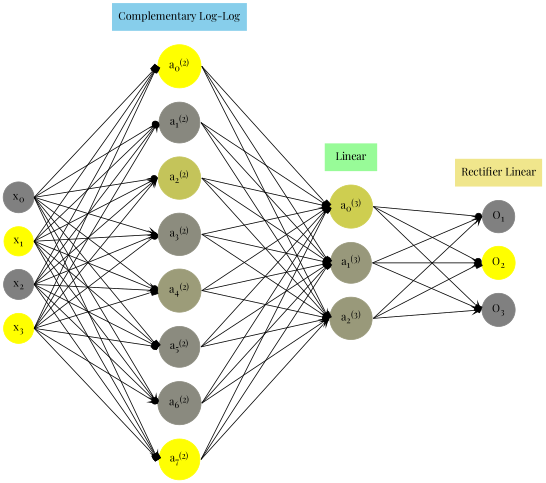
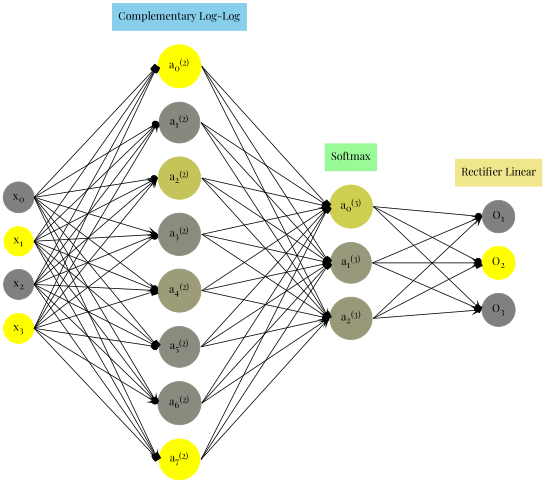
(351, 157) -> (351, 157)
